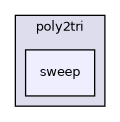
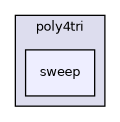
(60, 28) -> (60, 28)
